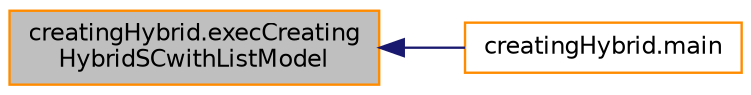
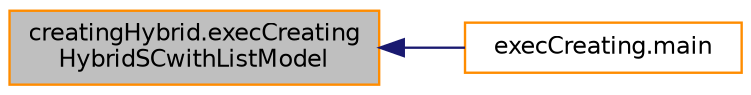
(603, 48) -> (603, 48)
